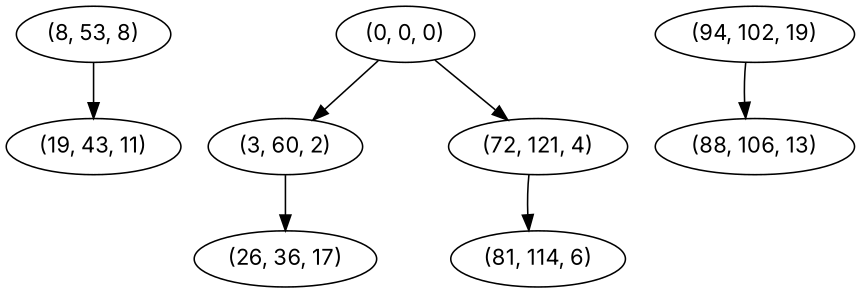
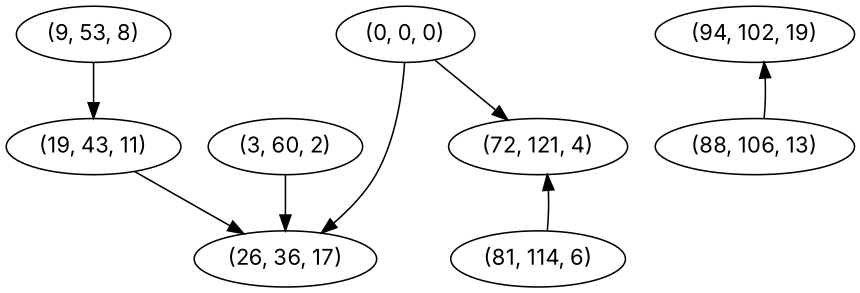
(94, 34) -> (94, 34)
(744, 82) -> (765, 98)
(351, 85) -> (387, 151)
(528, 195) -> (549, 210)
none -> (182, 199)
